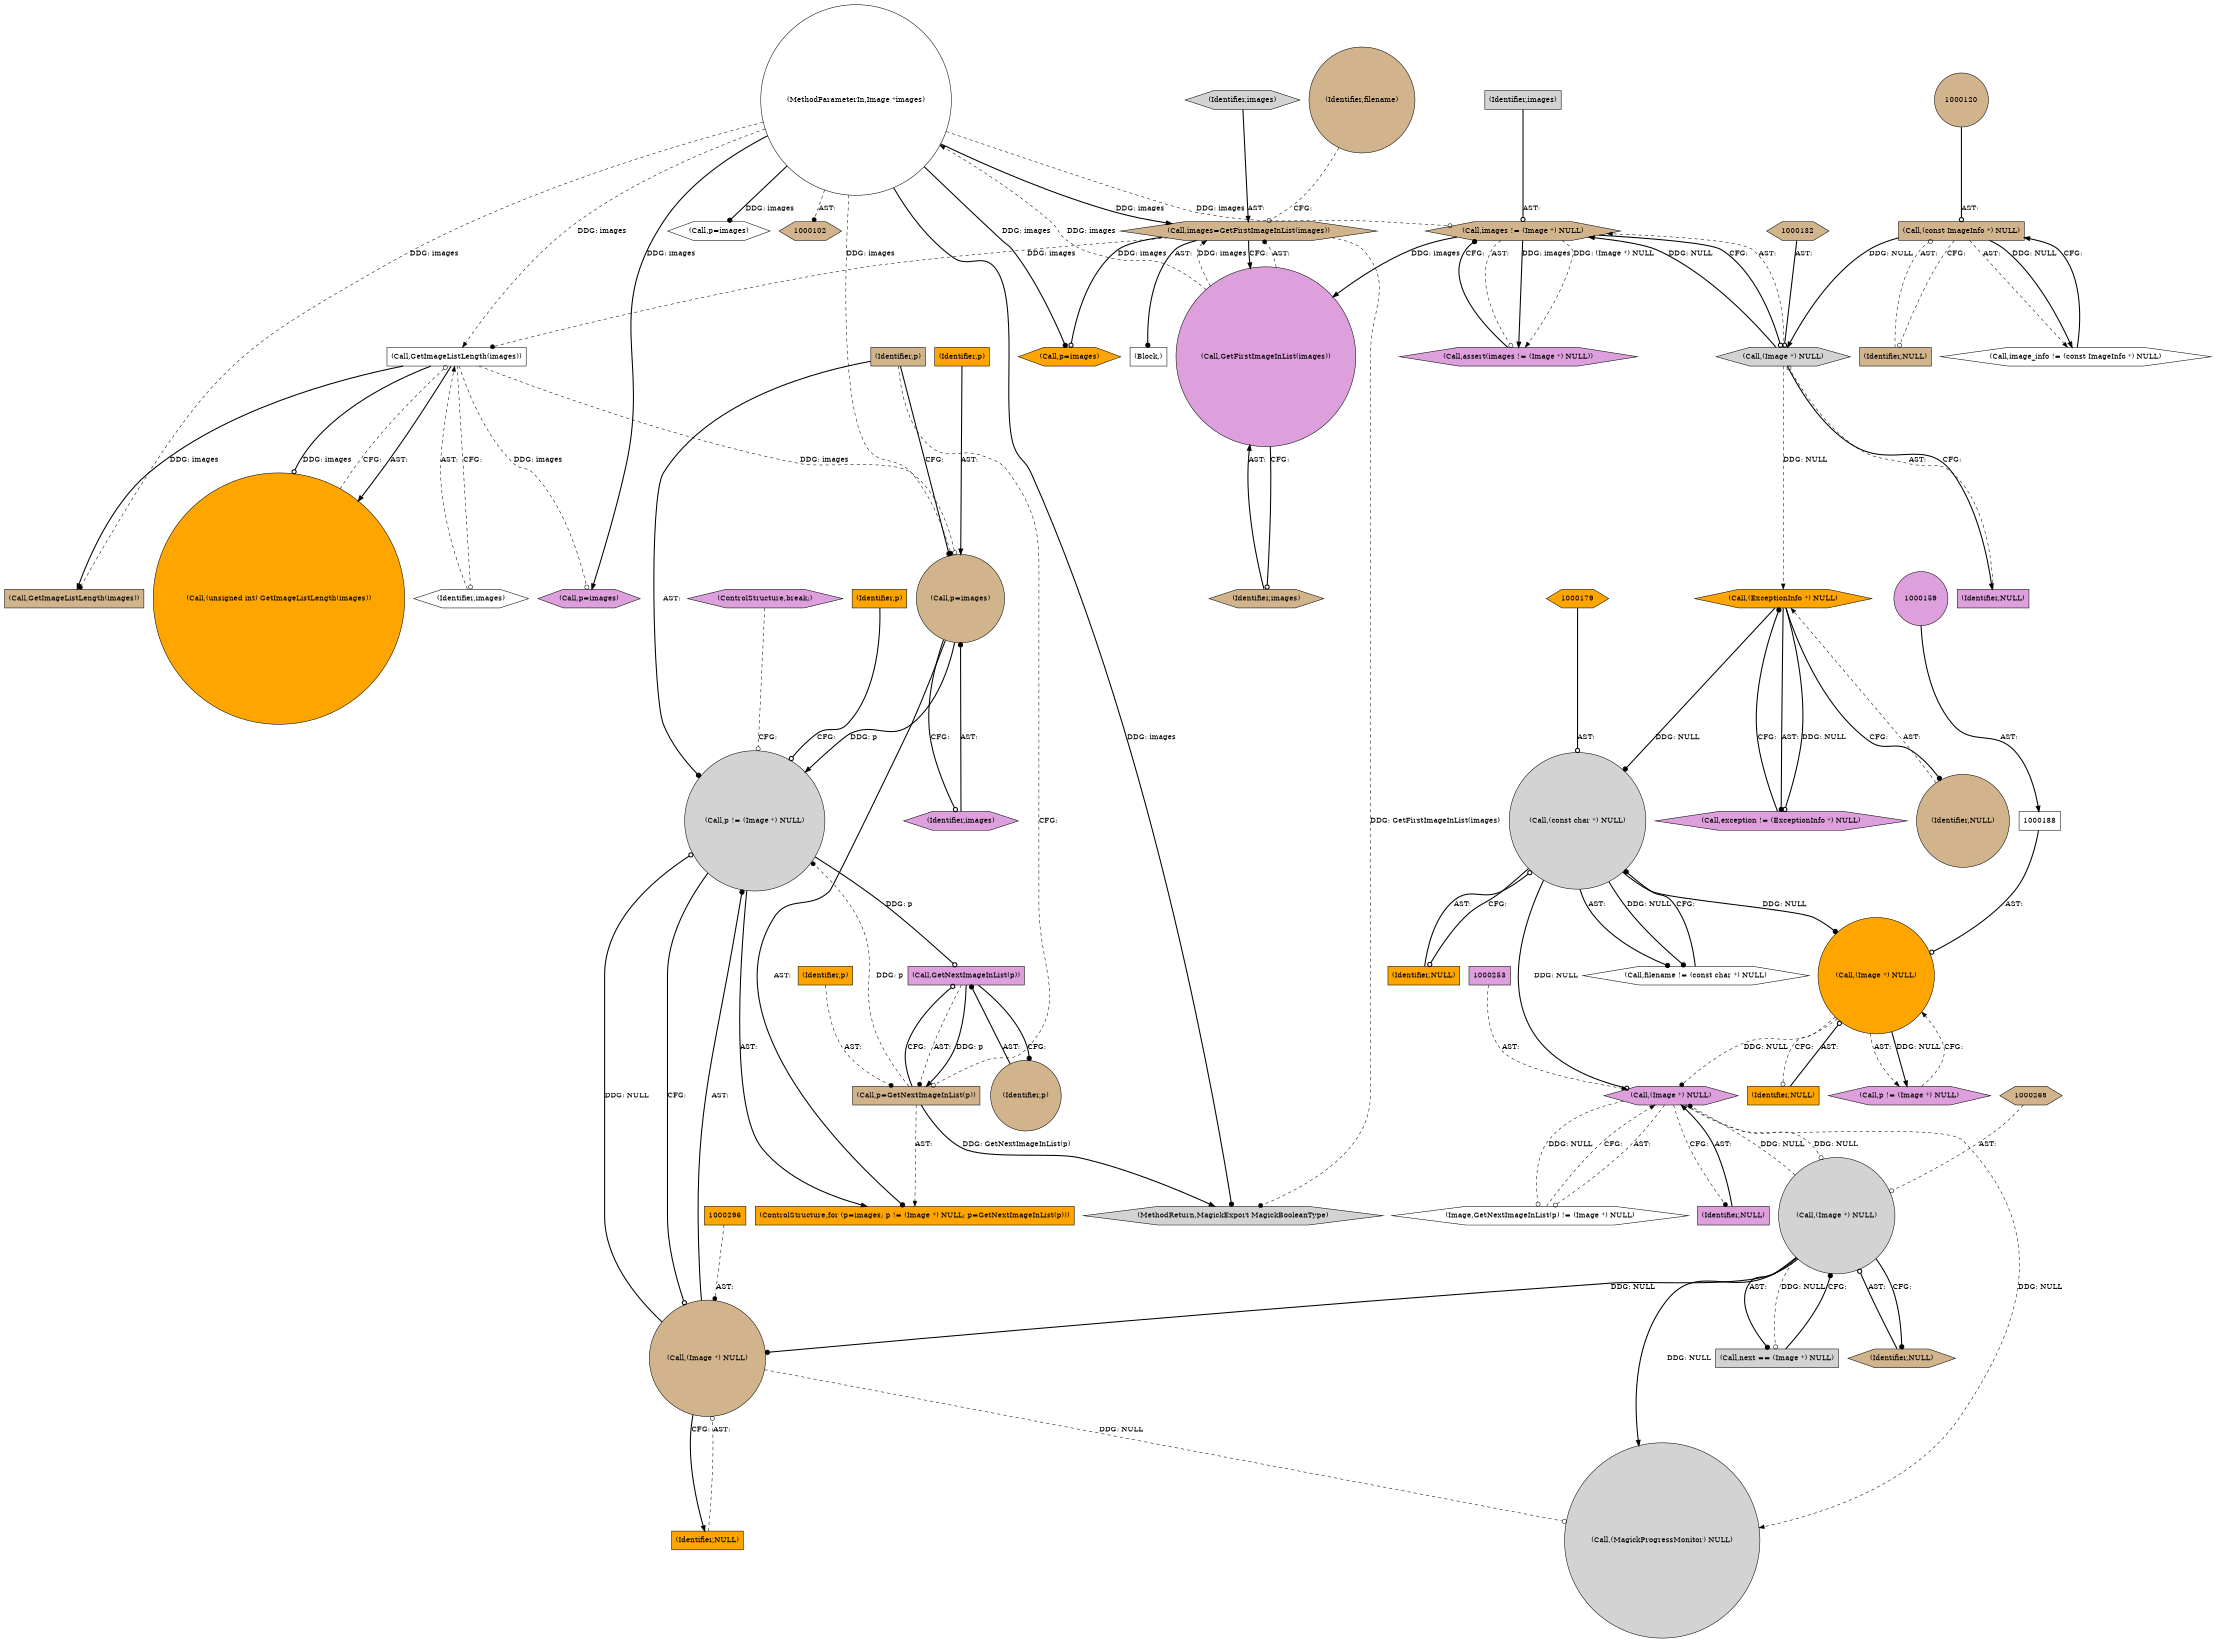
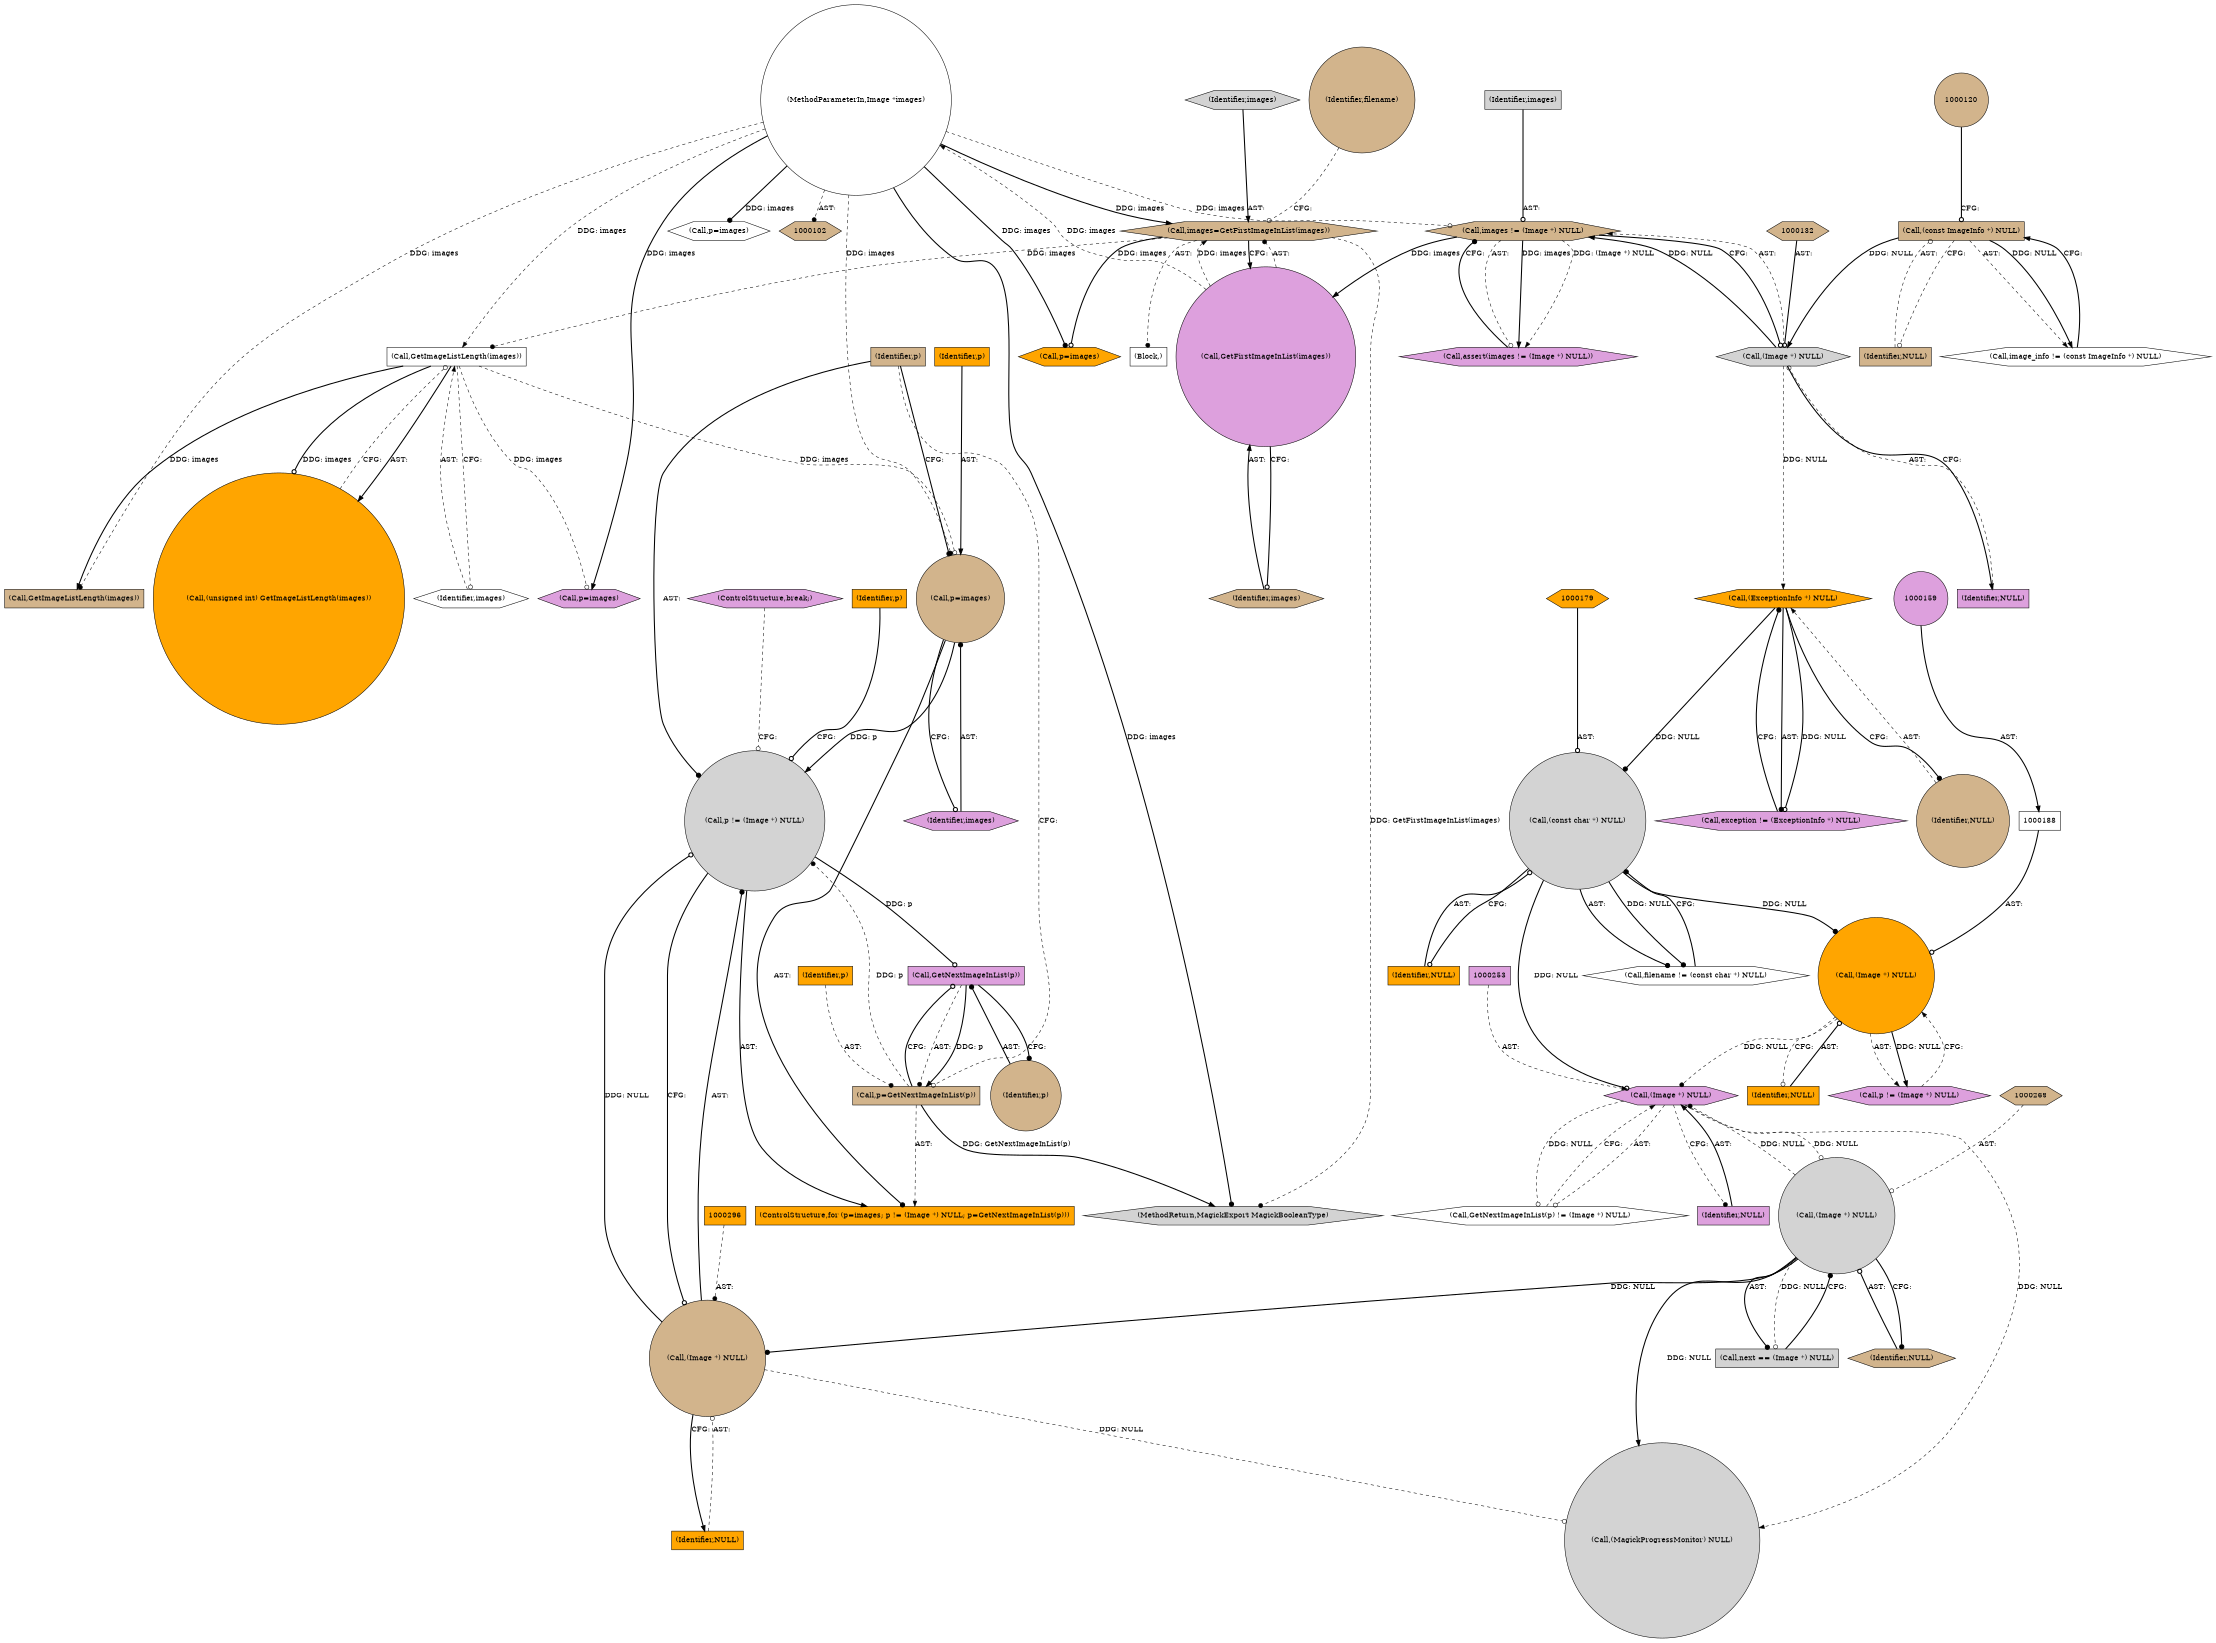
(1971, 208) -> (1971, 208)
(1156, 282) -> (1156, 282)
(1540, 1216) -> (1540, 1216)
